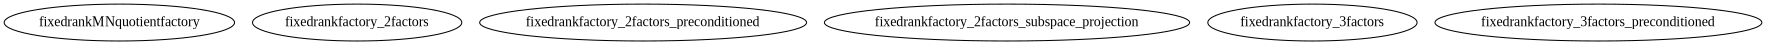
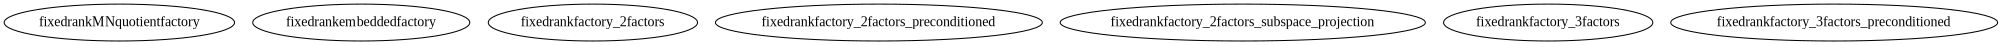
none -> (361, 23)
